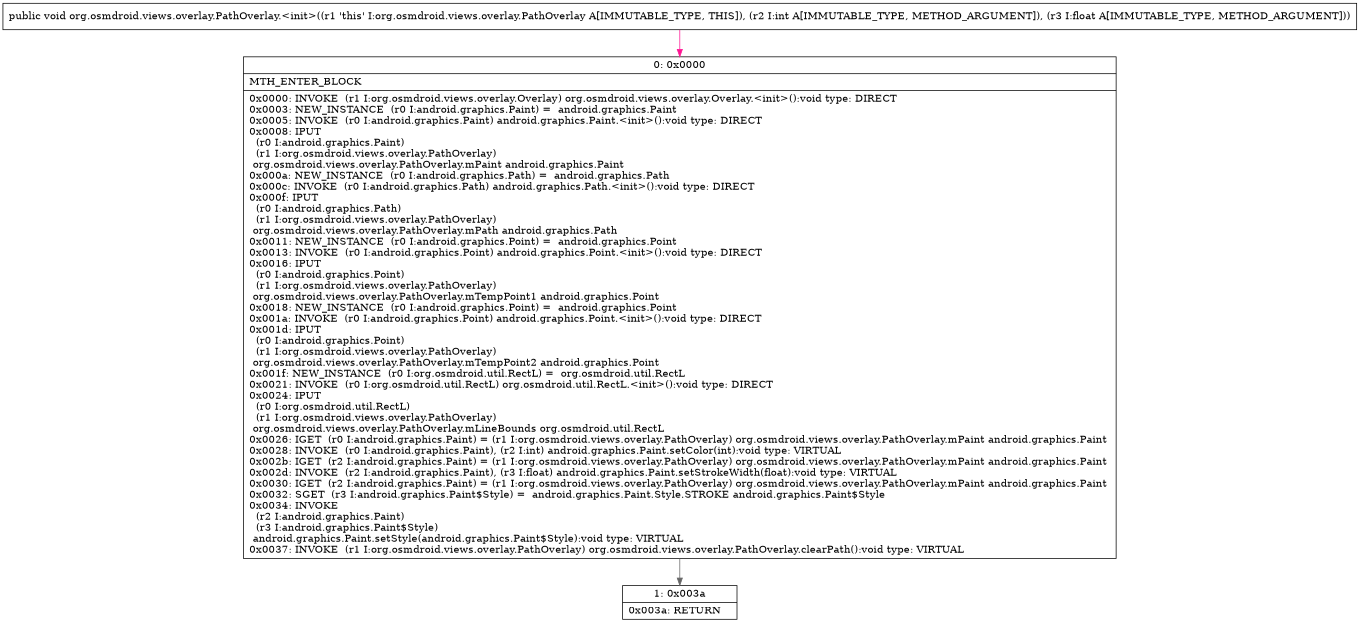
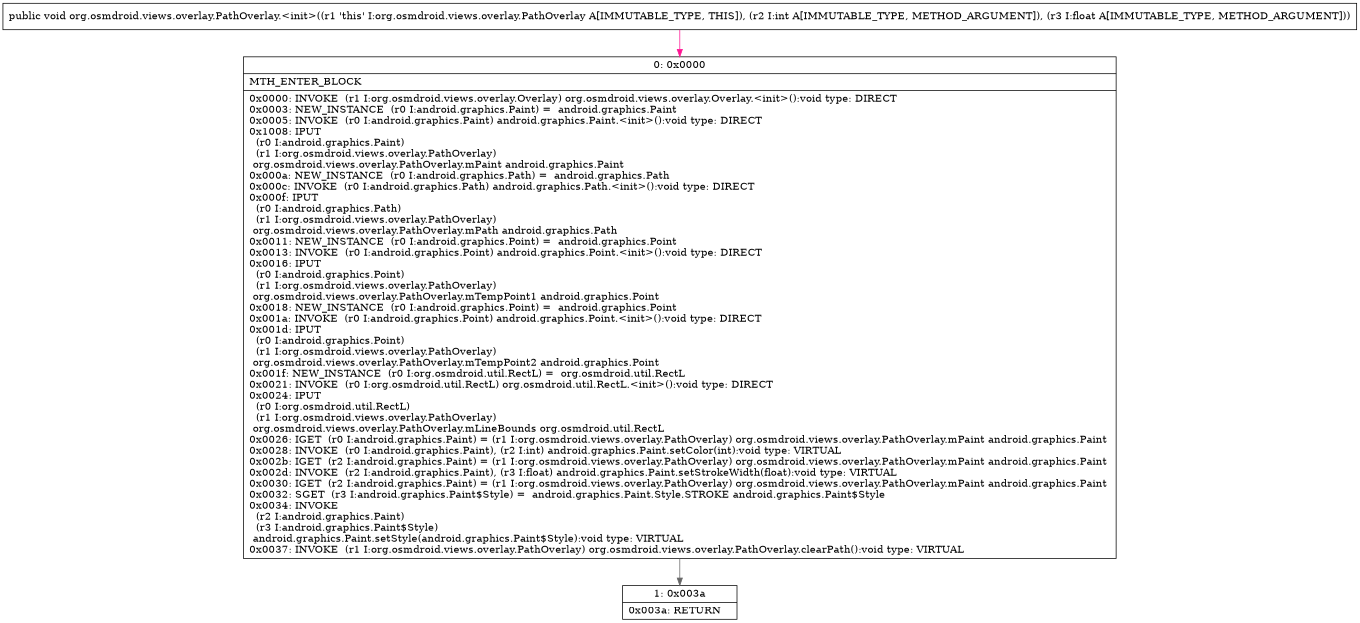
(289, 132) -> (289, 132)
